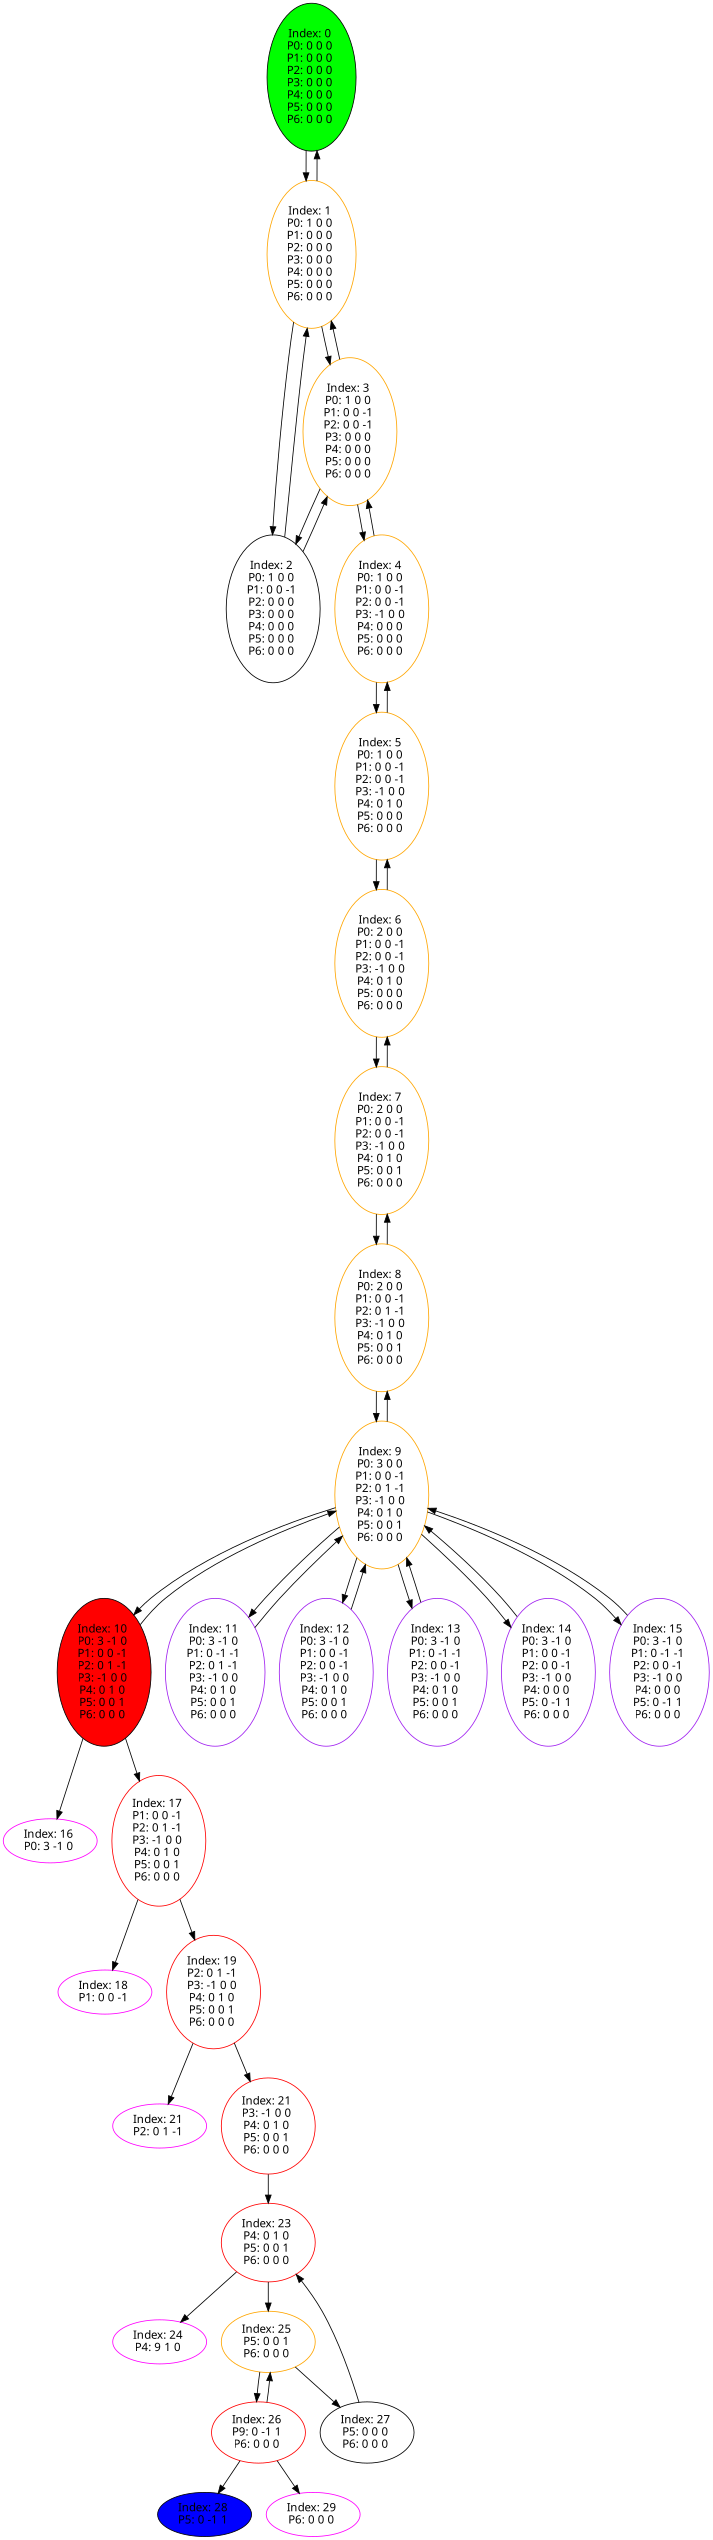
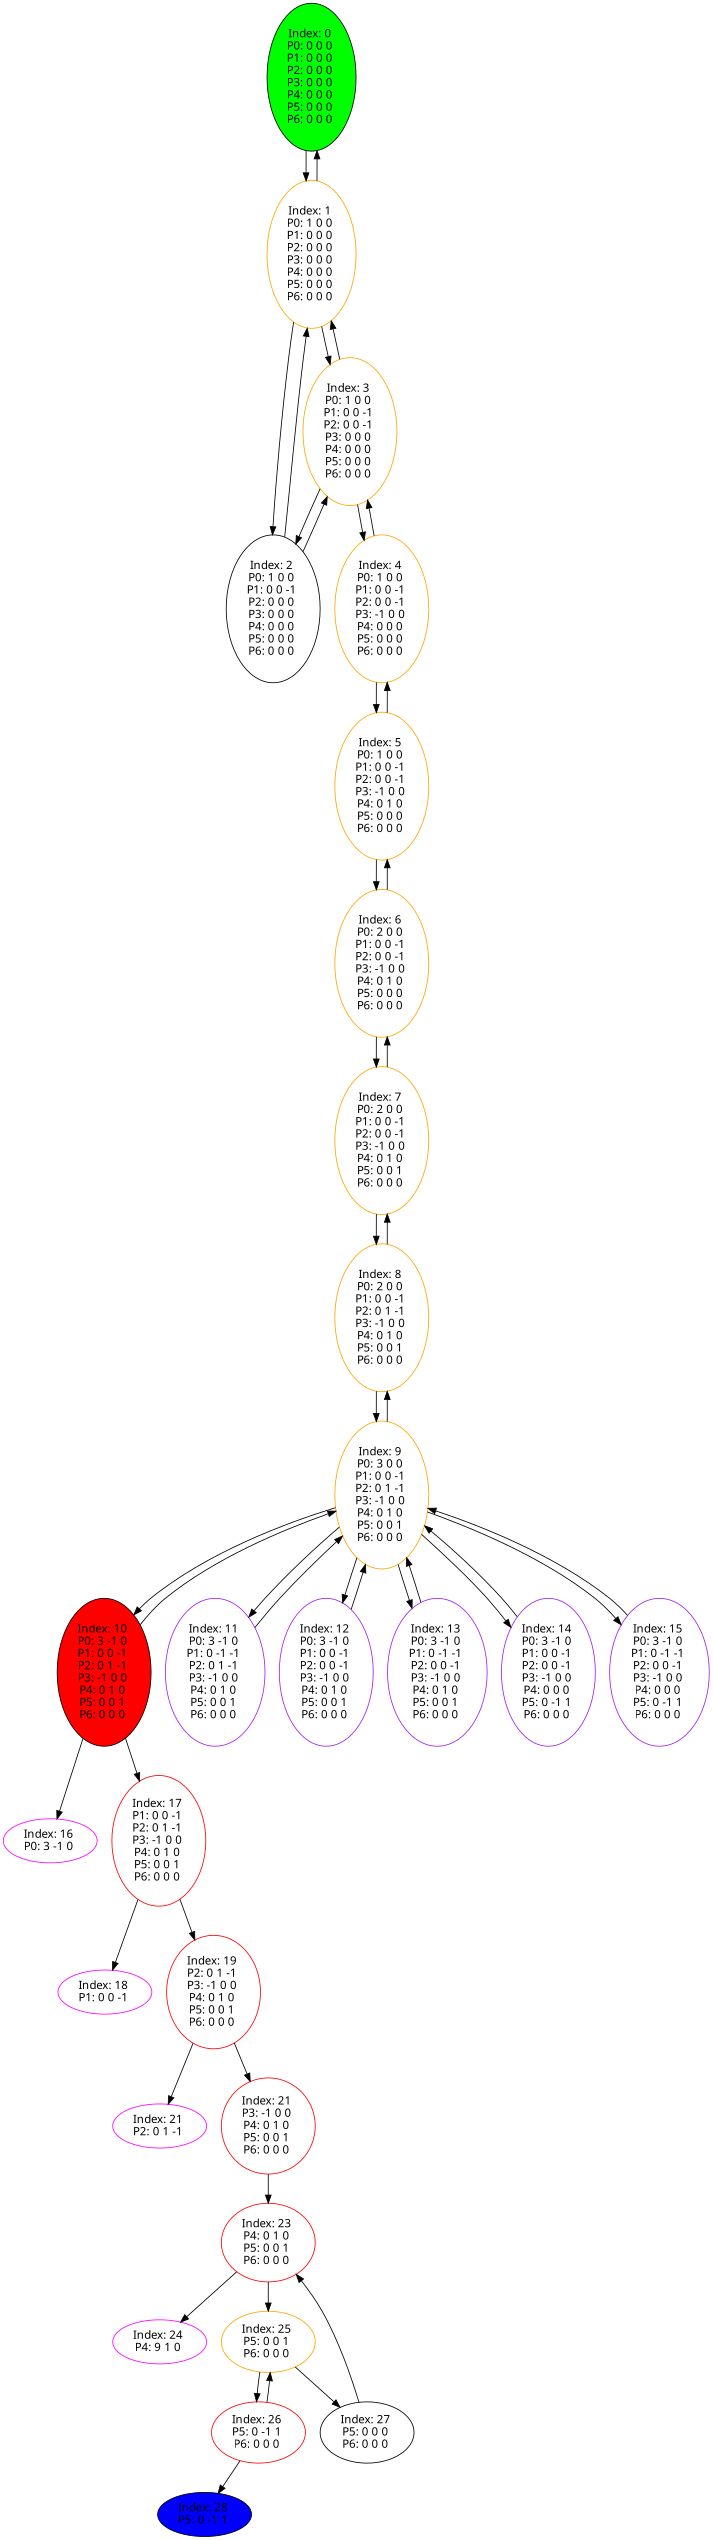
(258, 2432) -> (258, 2432)
(313, 2514) -> none
